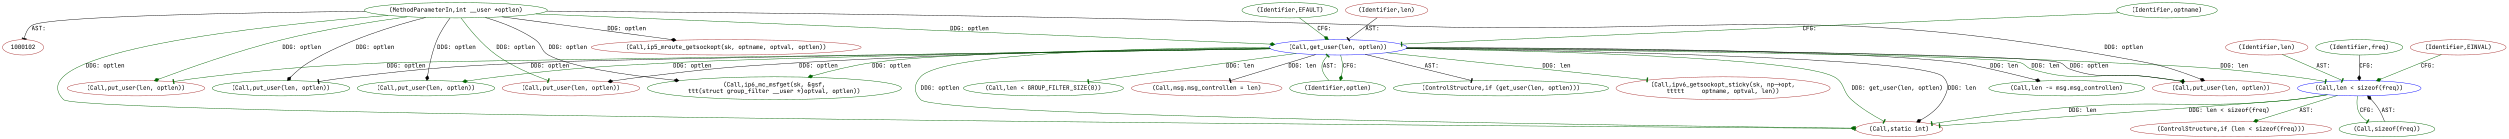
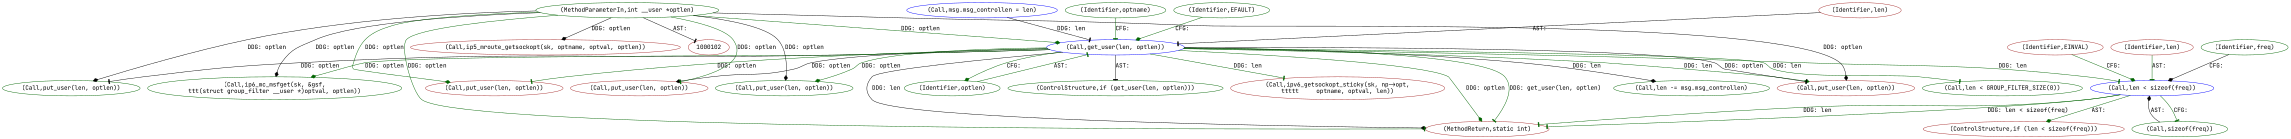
(1274, 67) -> (1048, 29)
(1207, 88) -> (982, 10)
(1899, 129) -> (1487, 129)
